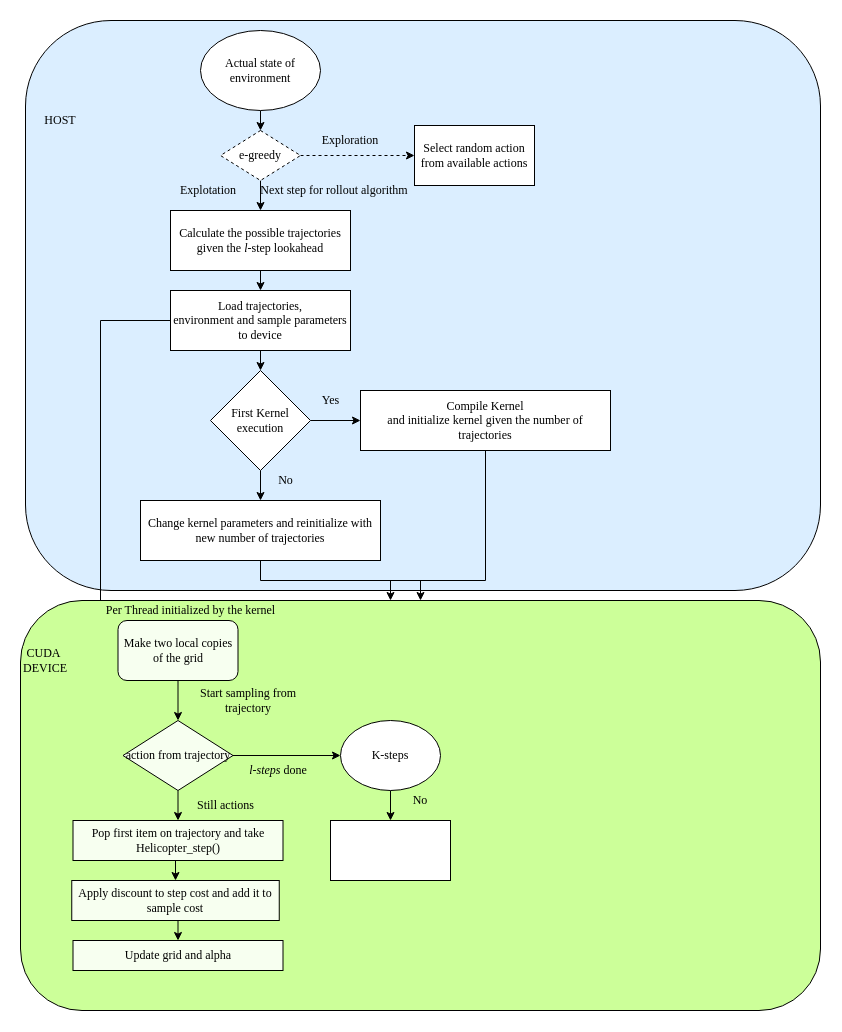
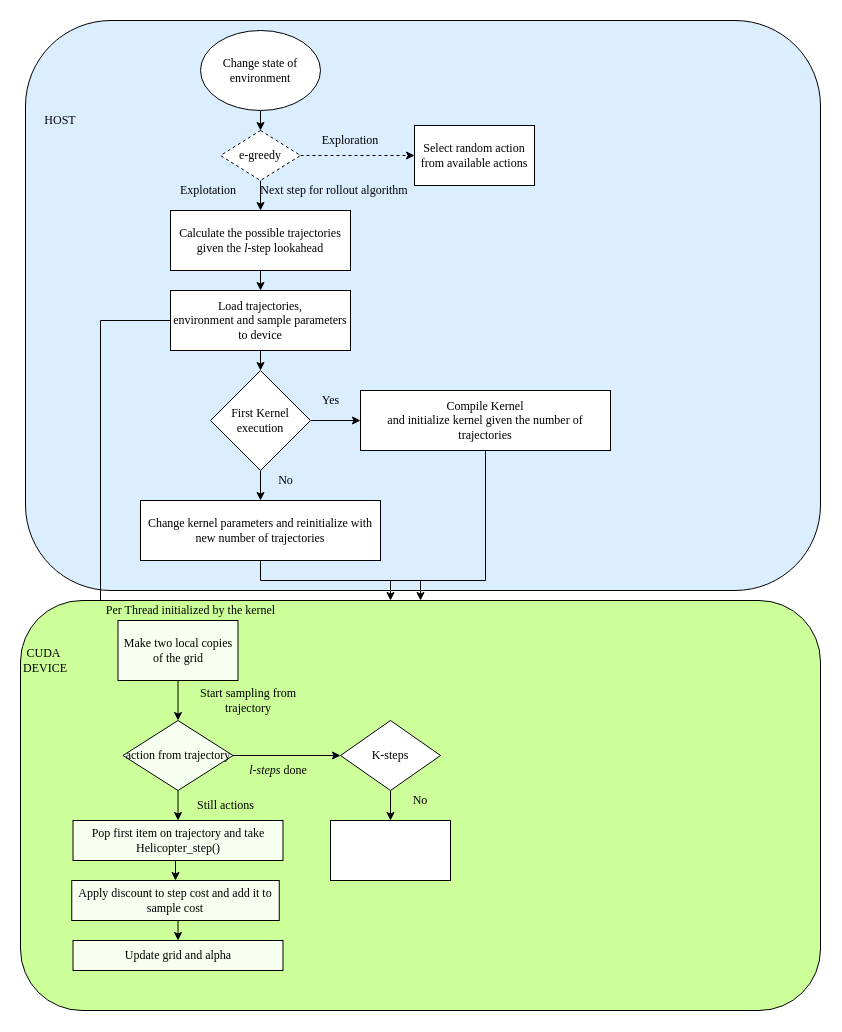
(261, 71) -> (261, 71)
(178, 651) -> (178, 651)
(391, 756) -> (391, 756)
